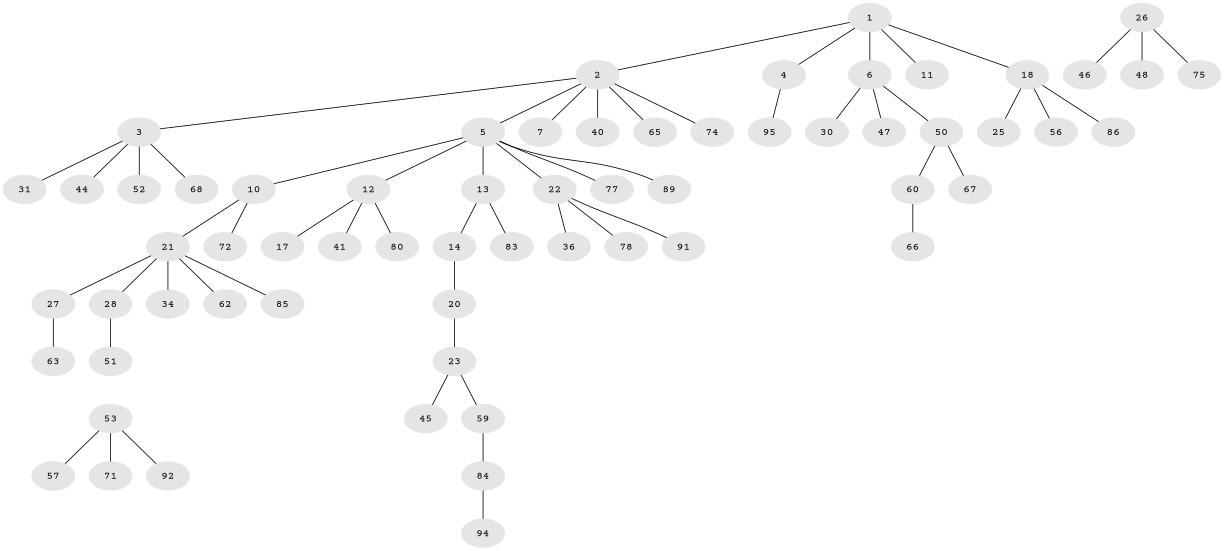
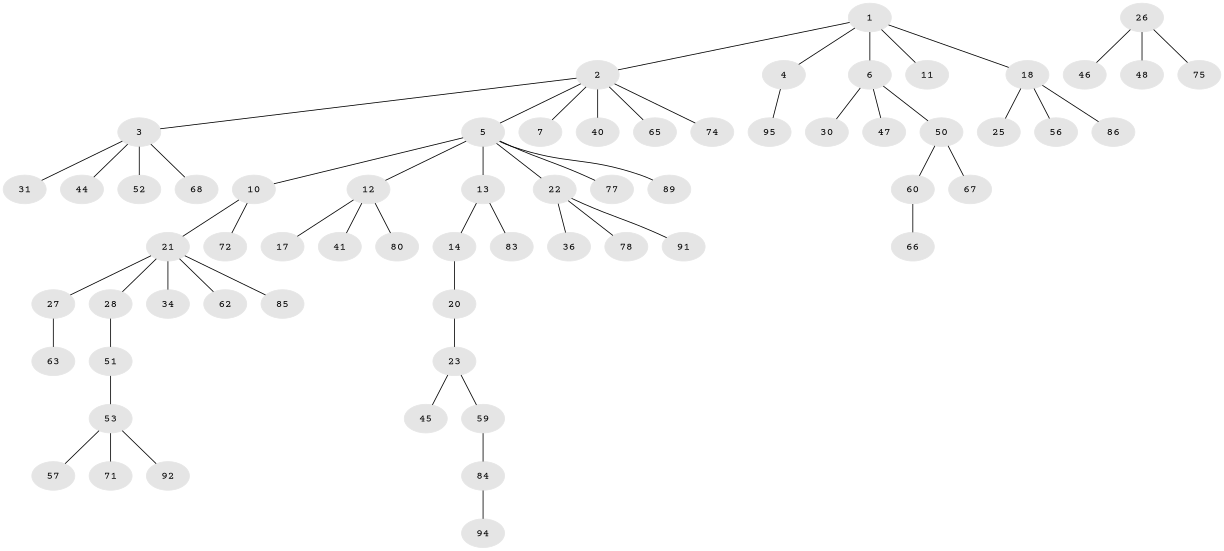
none -> (111, 390)
